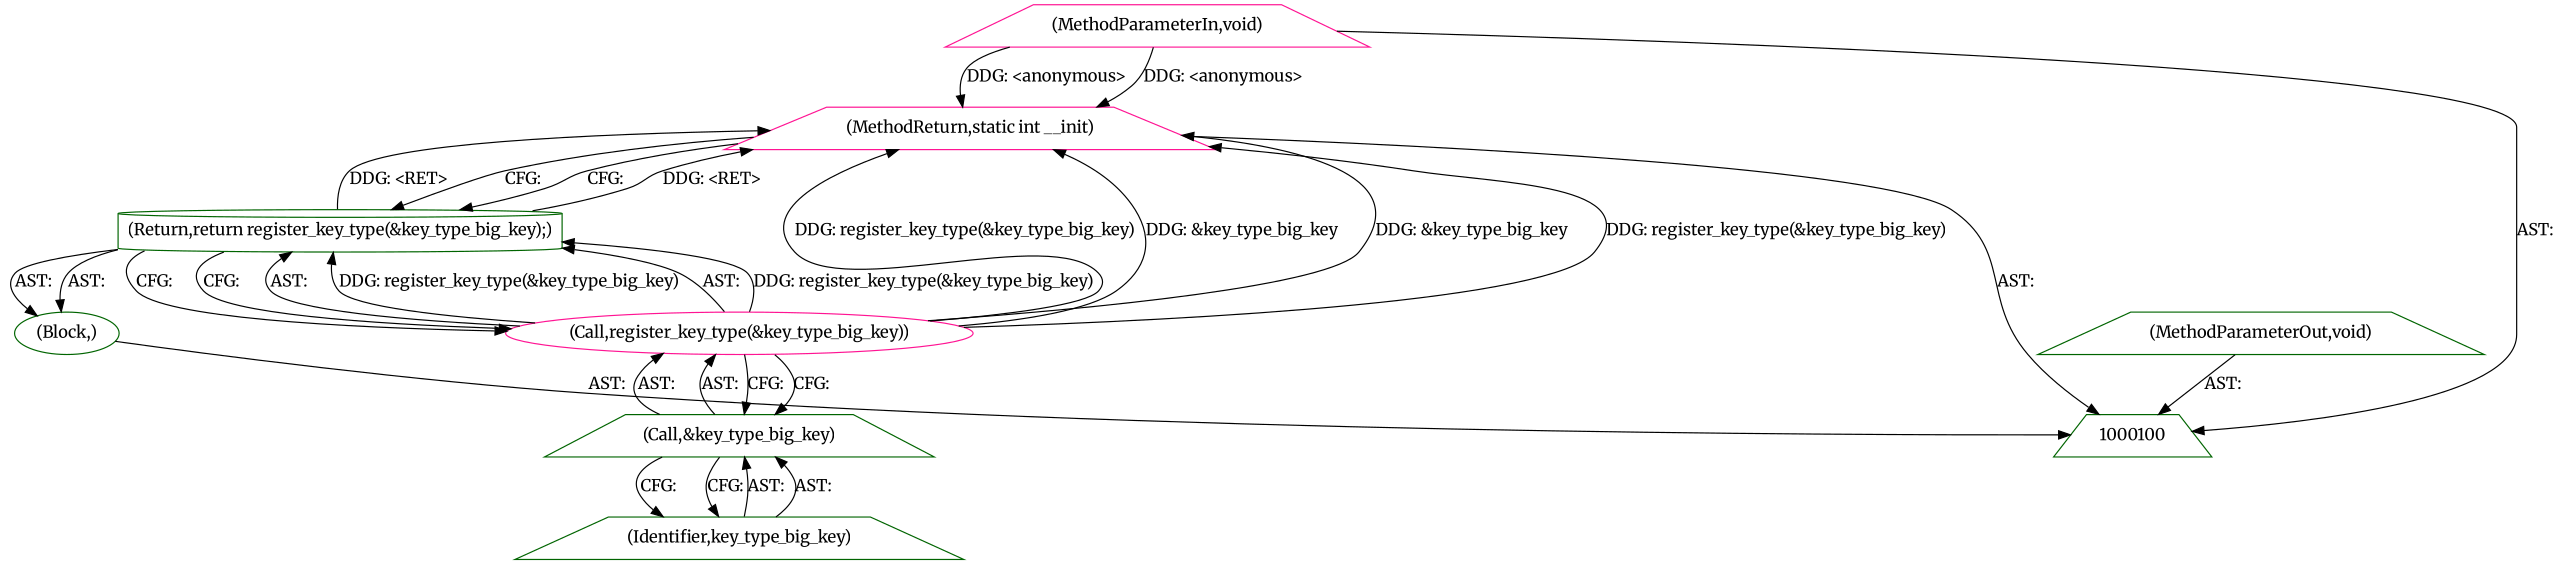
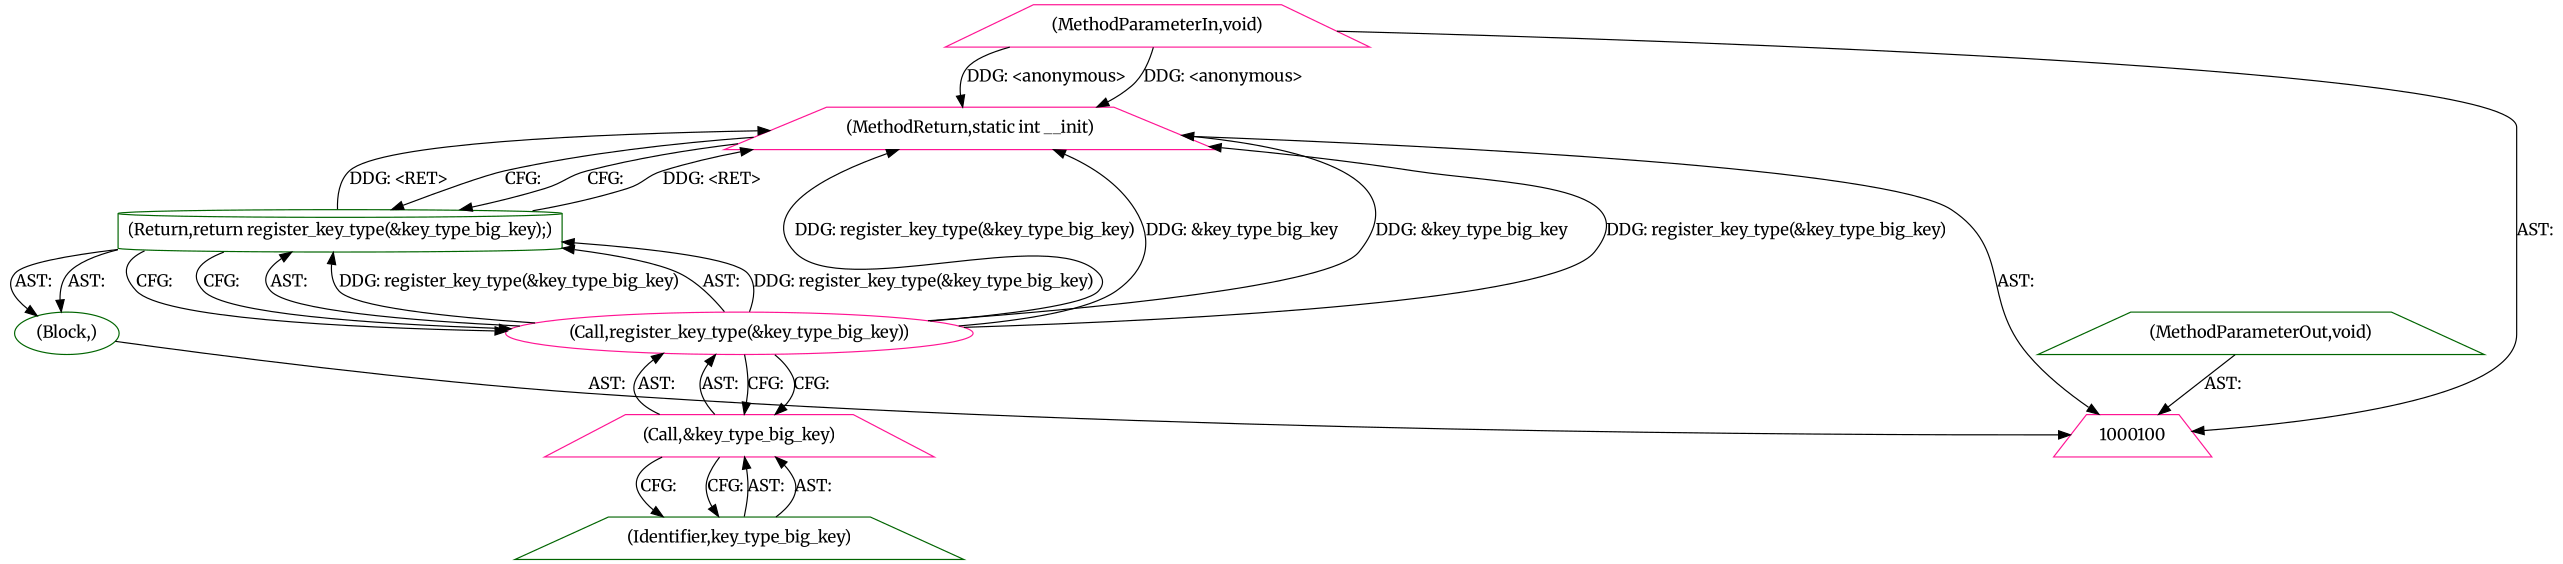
(739, 436) -> (739, 436)
(2133, 436) -> (2133, 436)
